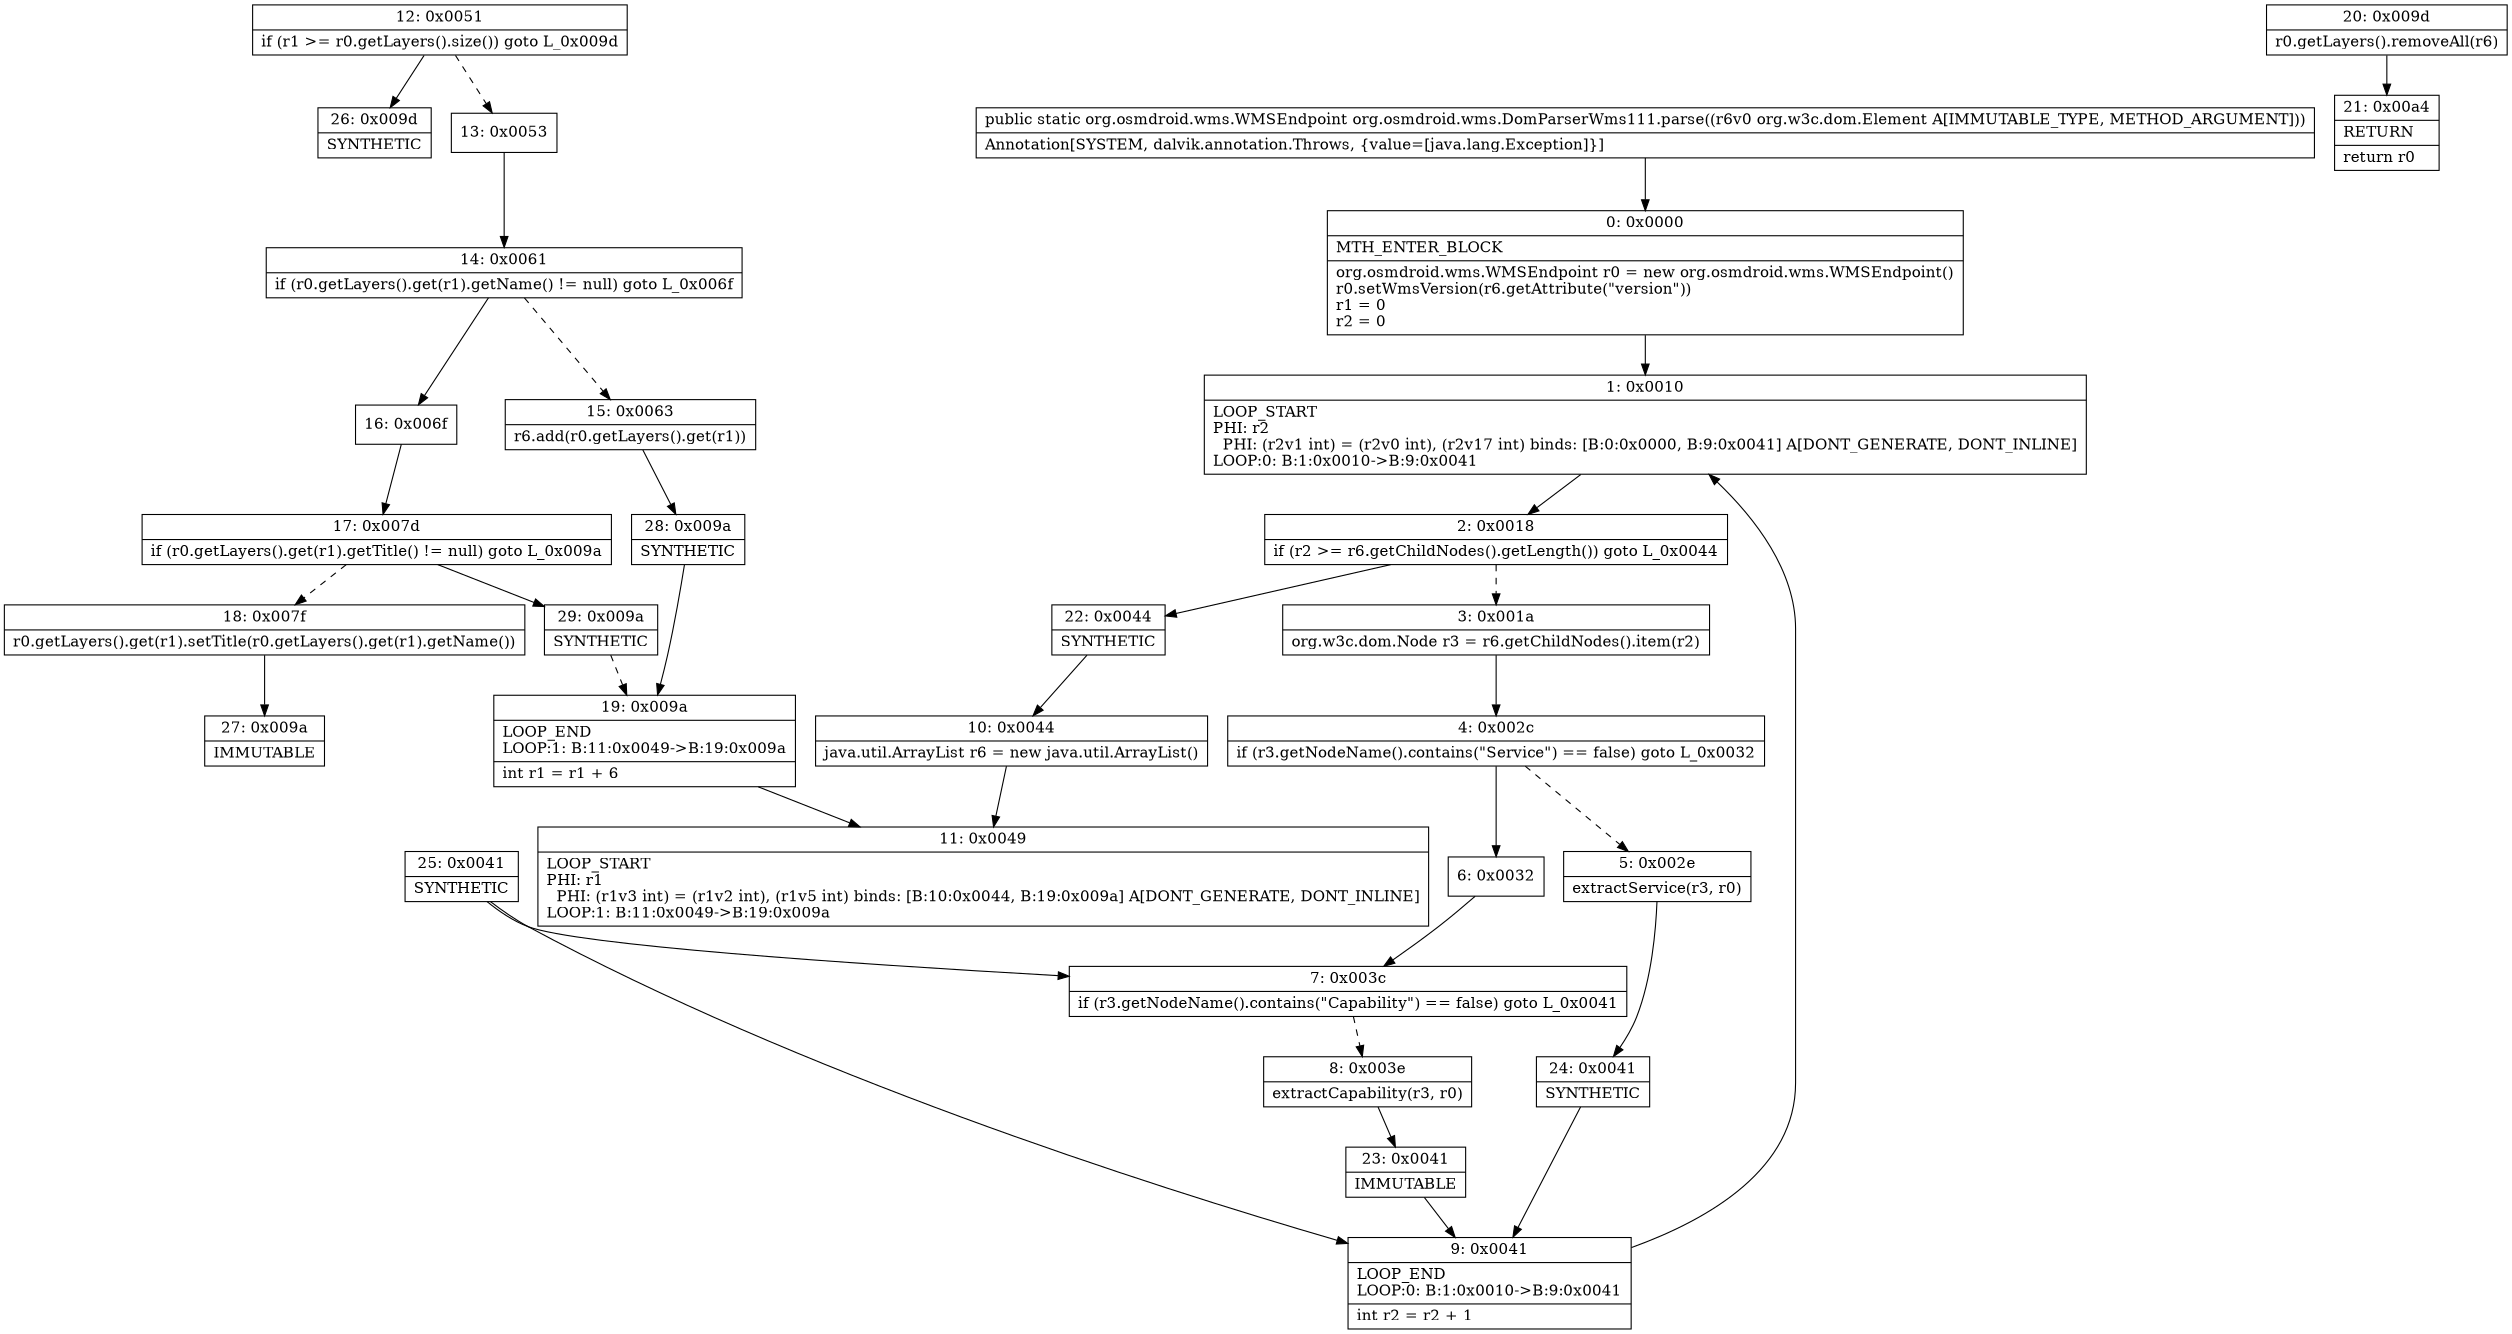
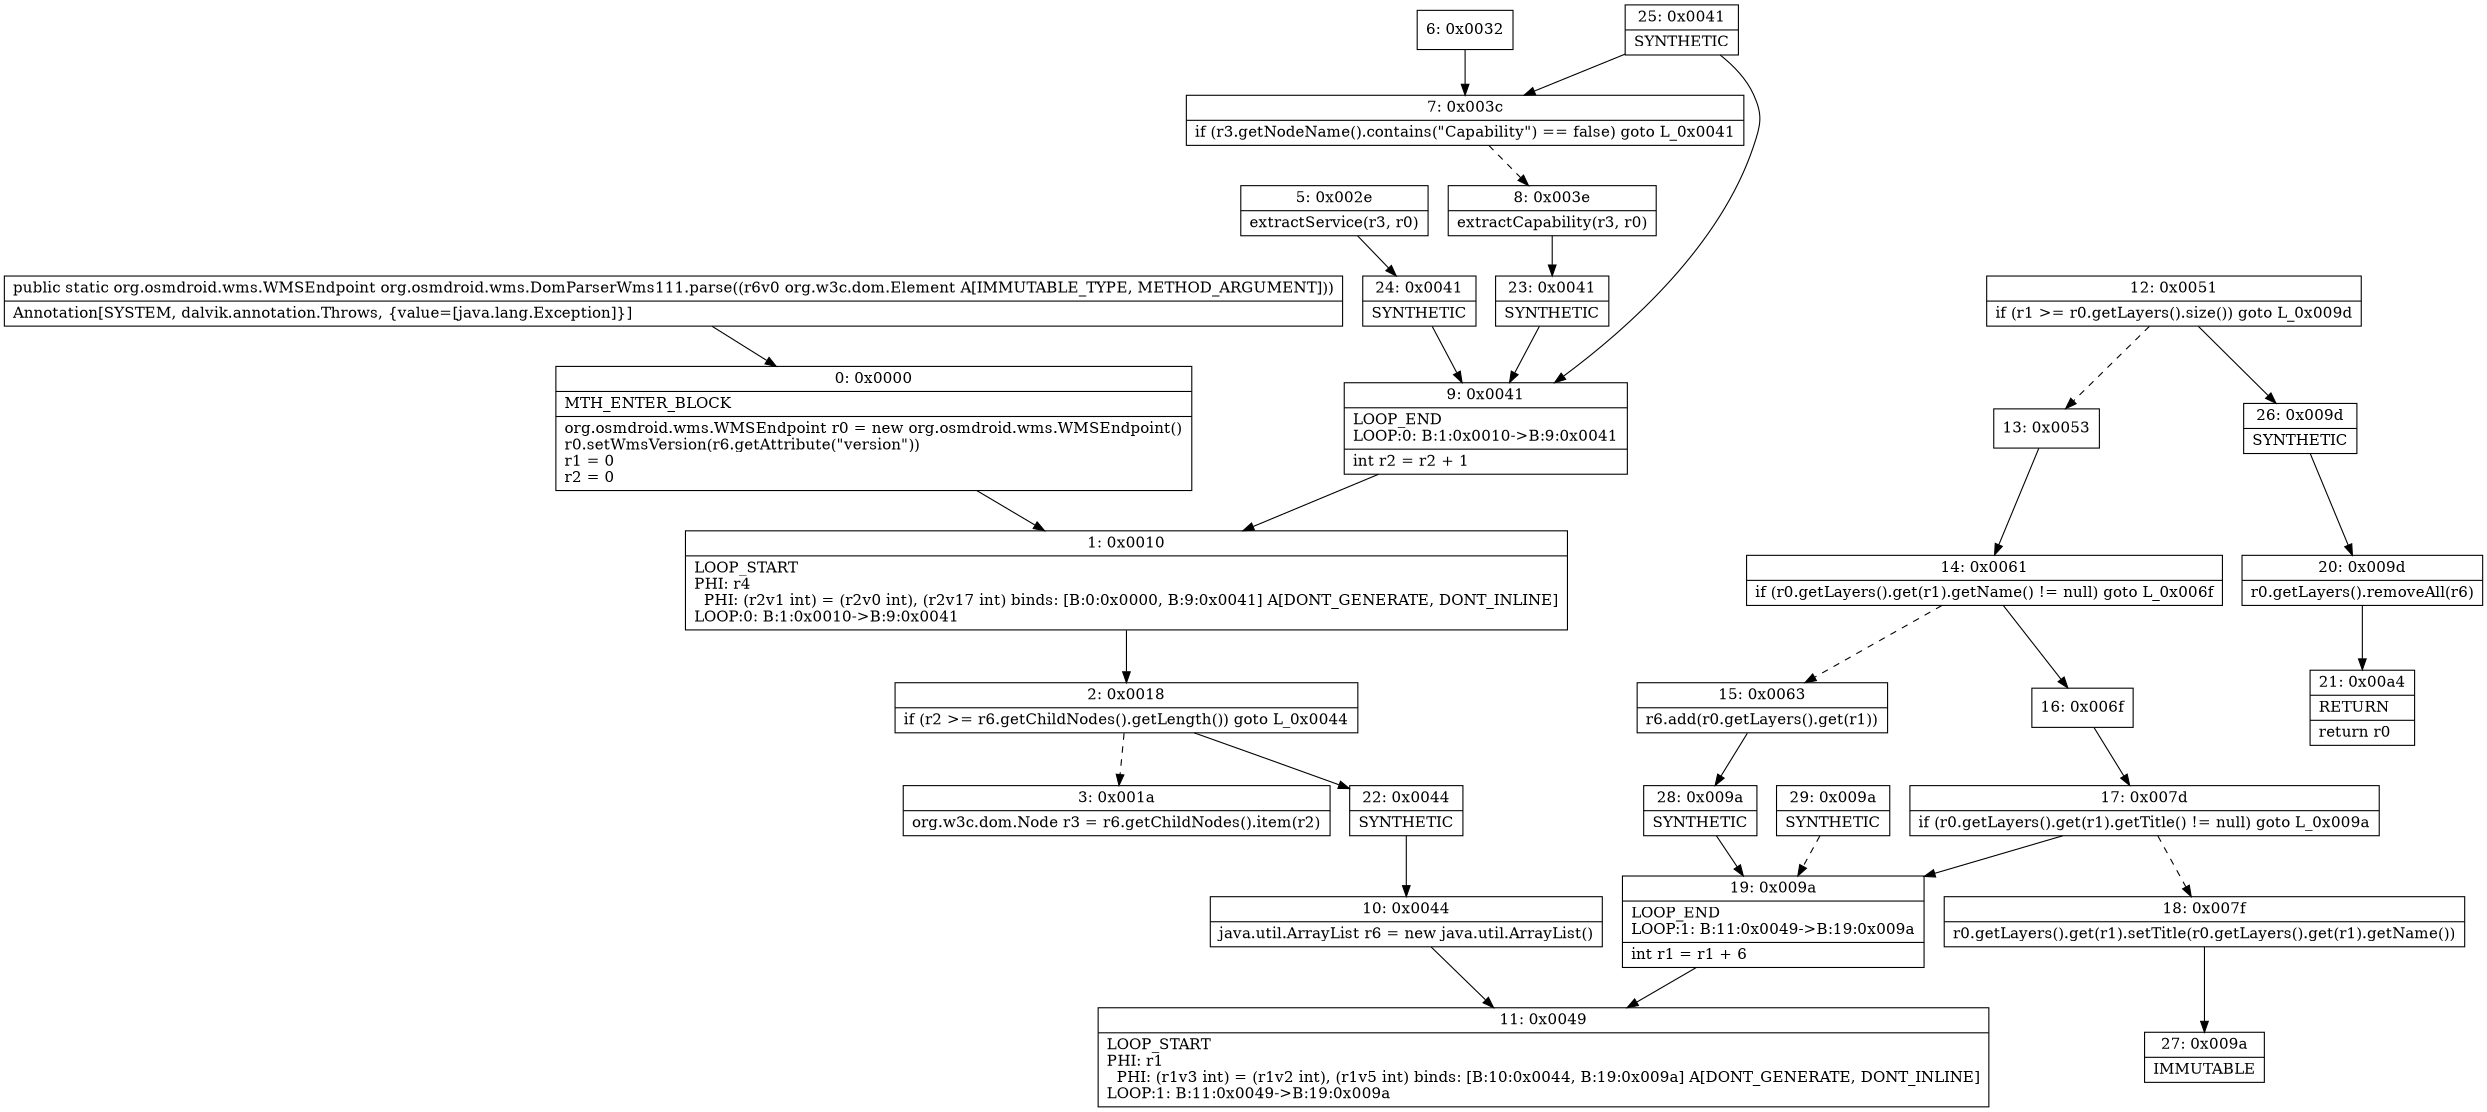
(1244, 428) -> (725, 584)
none -> (2329, 499)
(486, 584) -> (1999, 855)
(1496, 741) -> none
(1406, 1184) -> (1552, 313)
